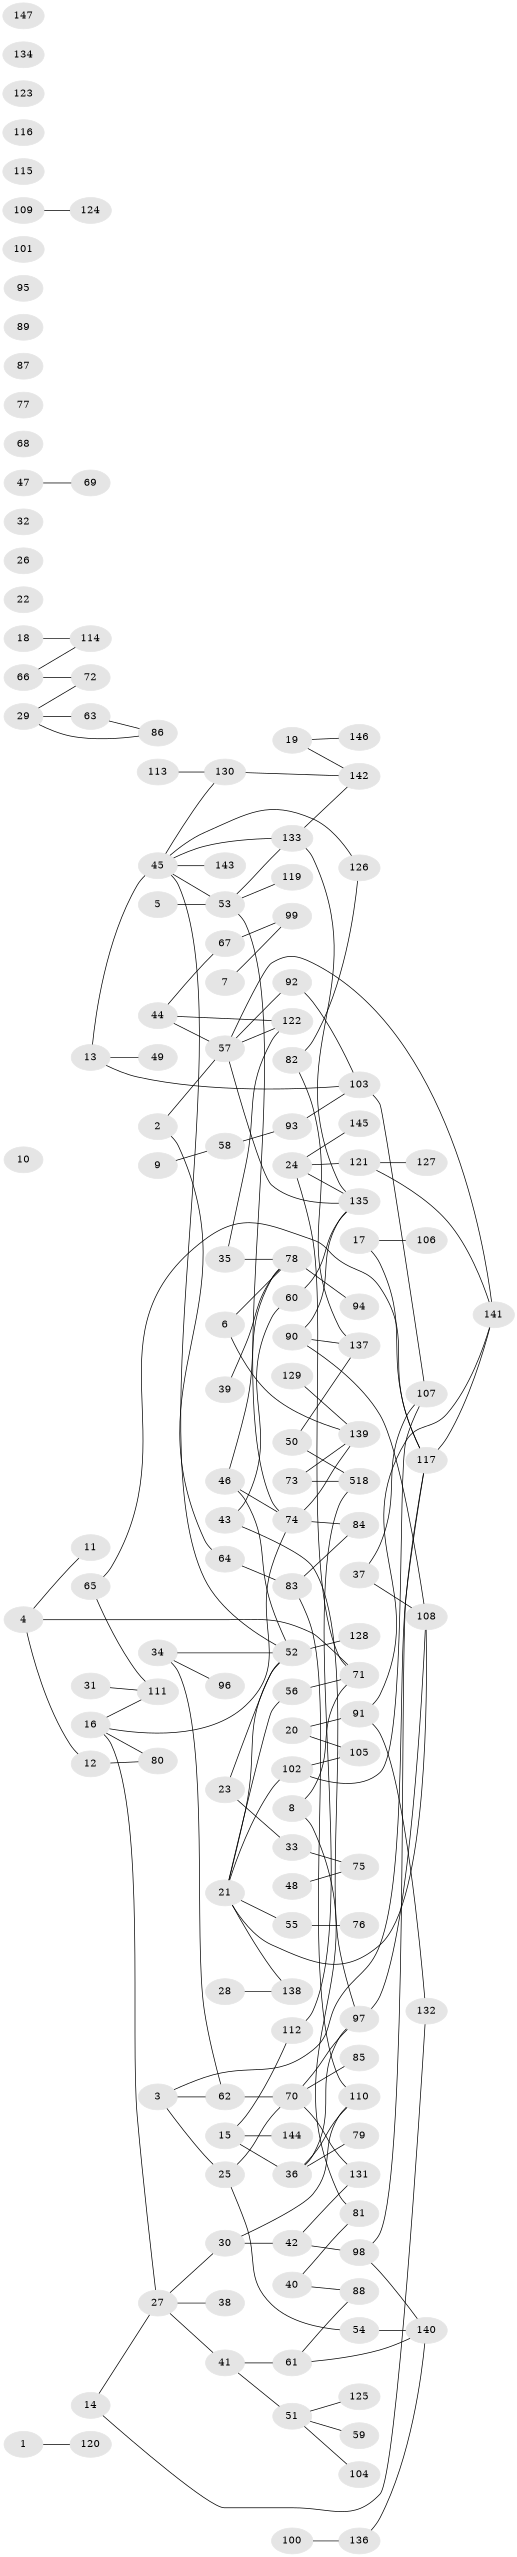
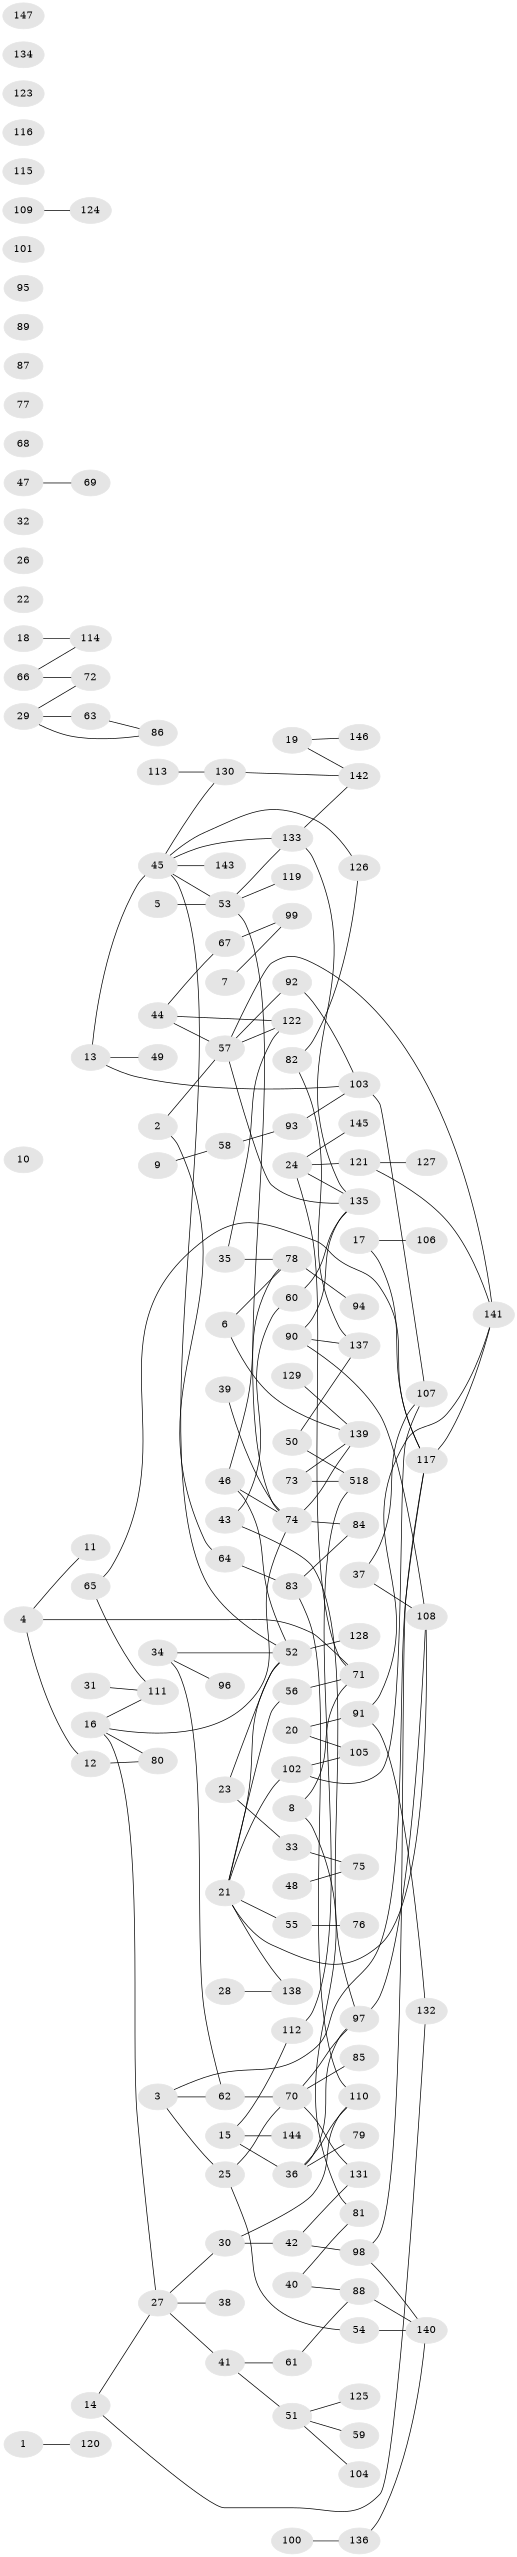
(249, 1336) -> (249, 1459)
(362, 2354) -> (393, 2311)
